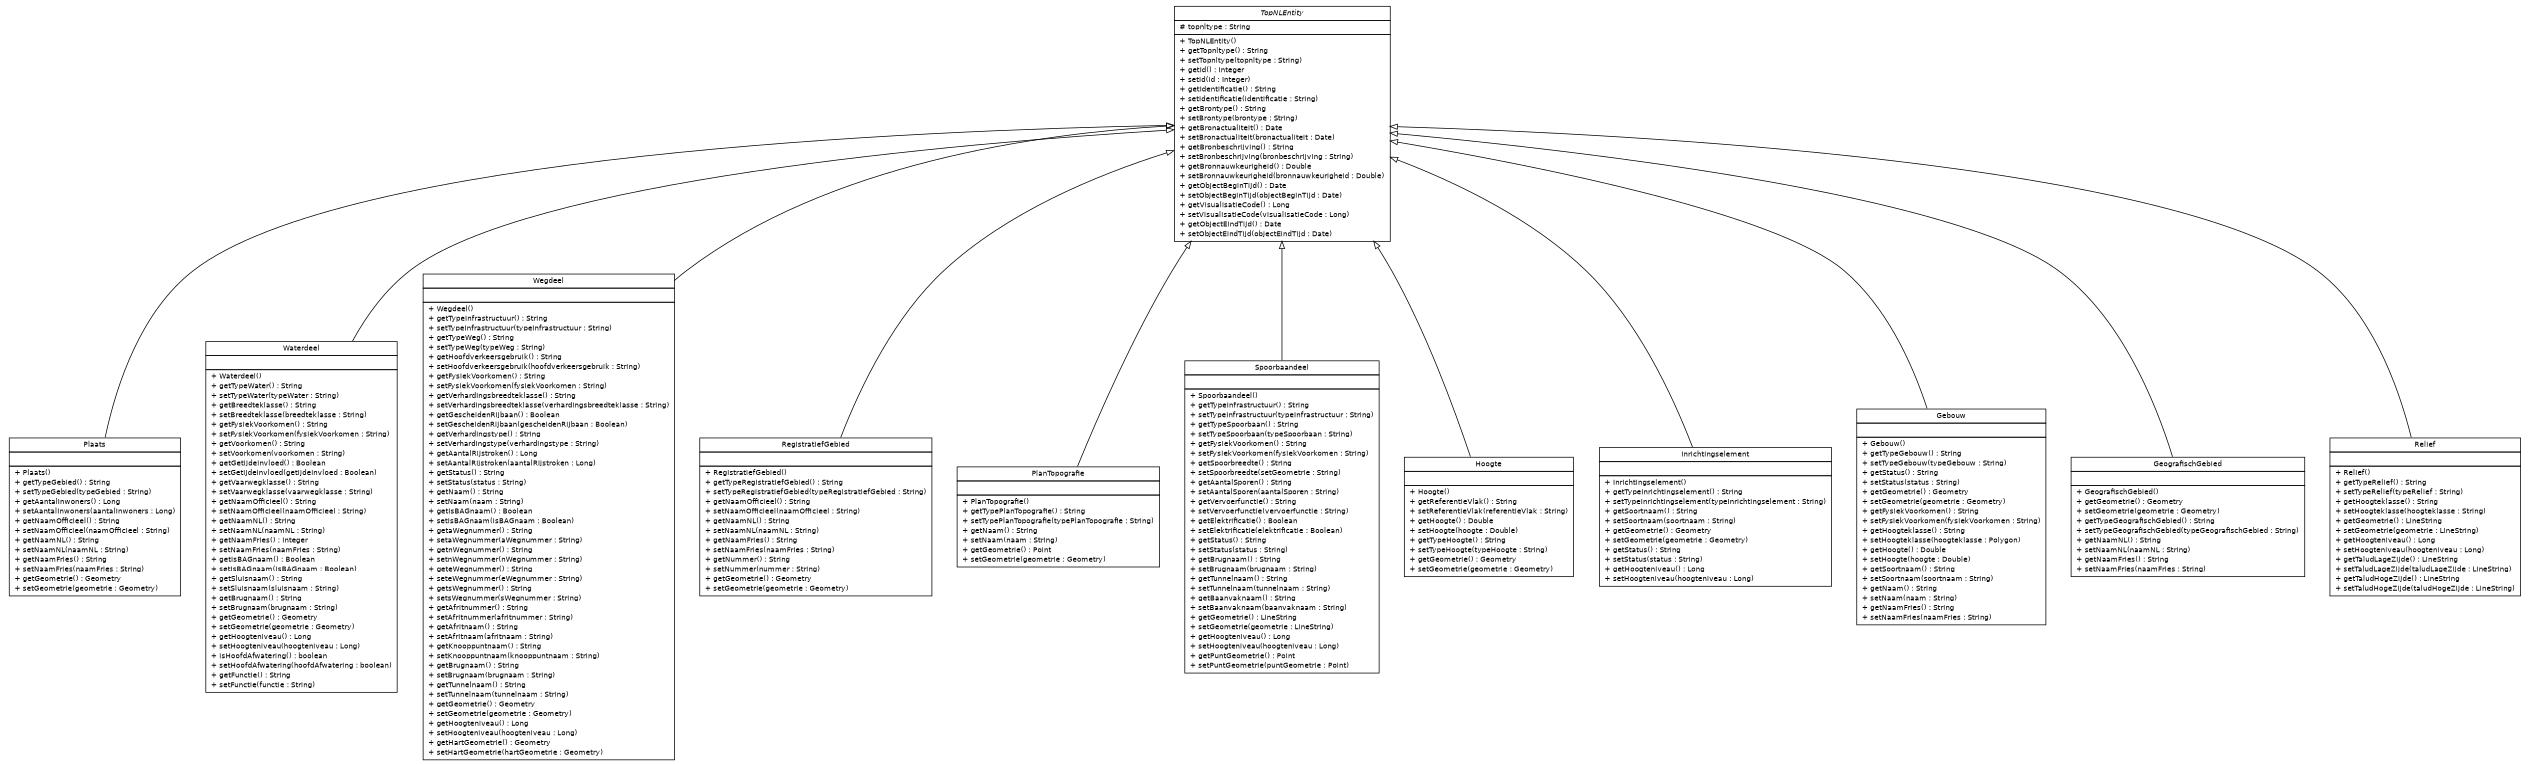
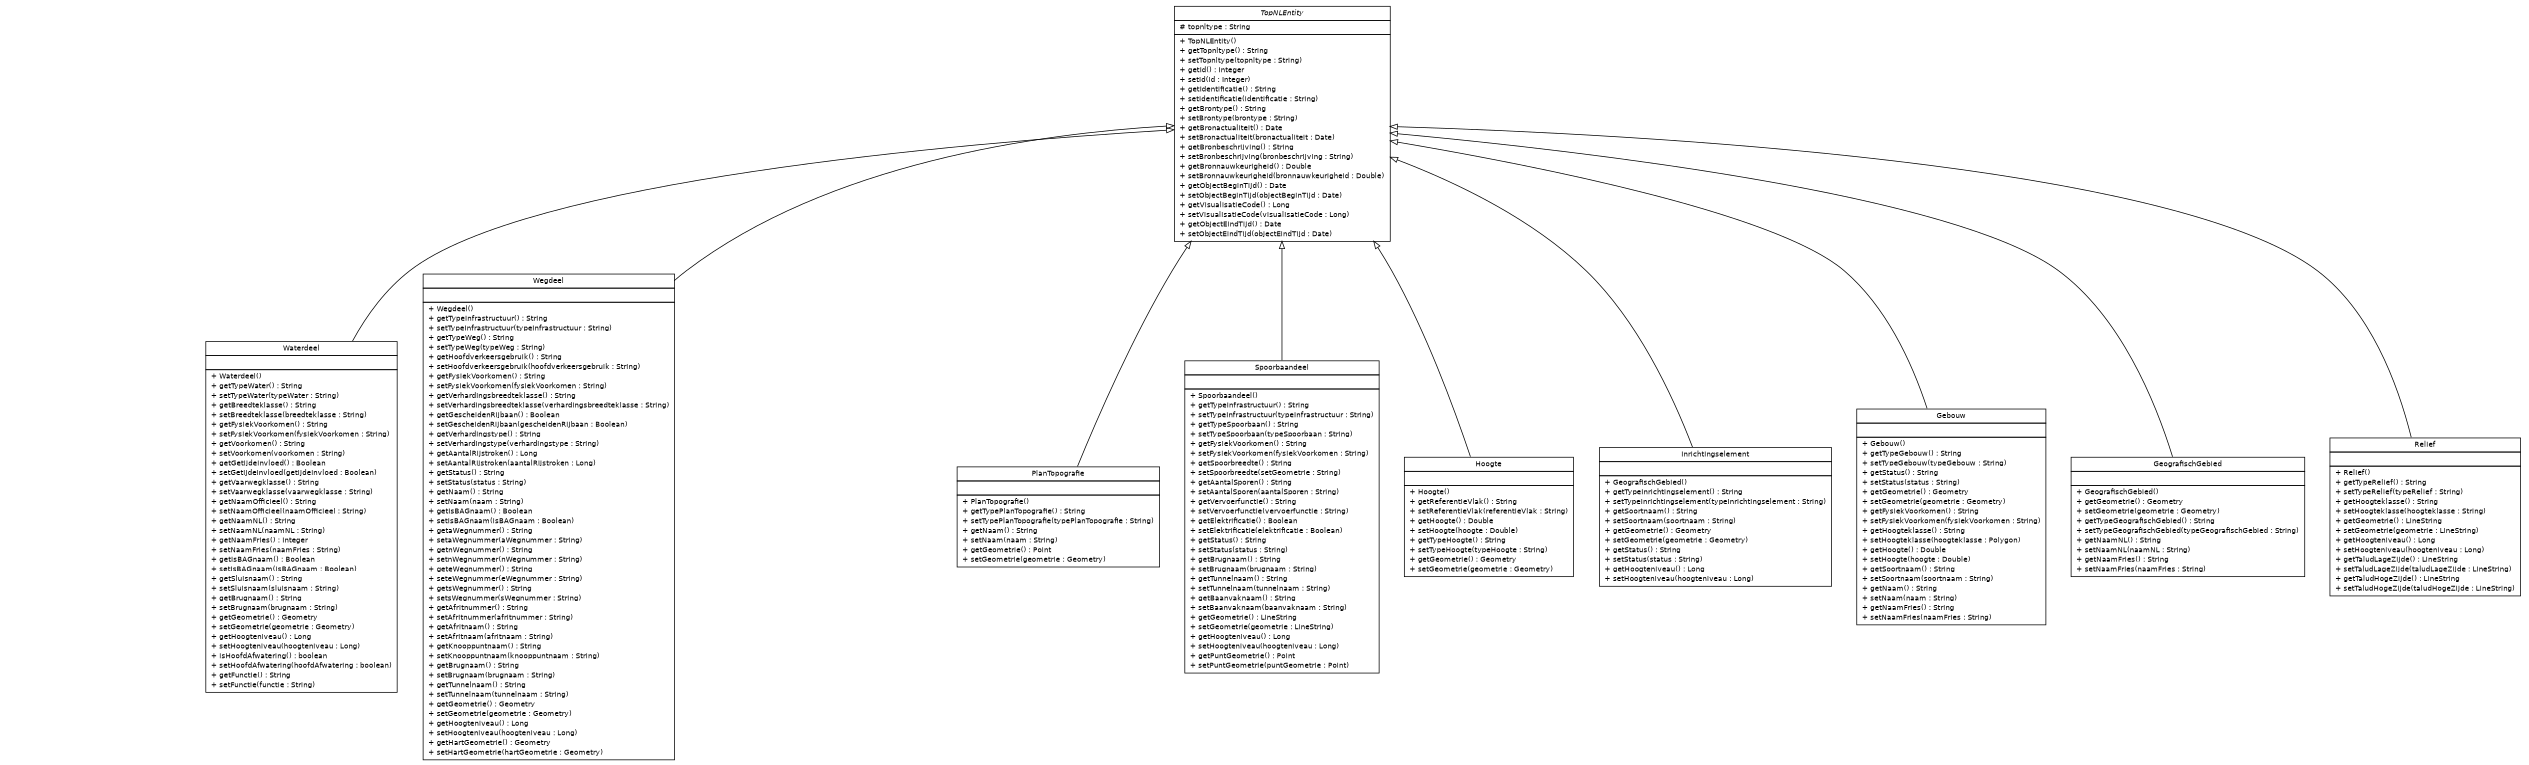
(1646, 482) -> (1646, 482)
(95, 517) -> none
(815, 517) -> none
